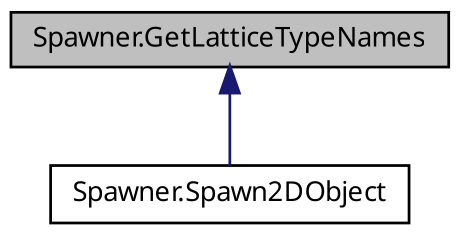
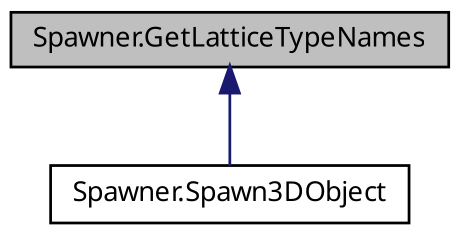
(230, 194) -> (230, 194)
